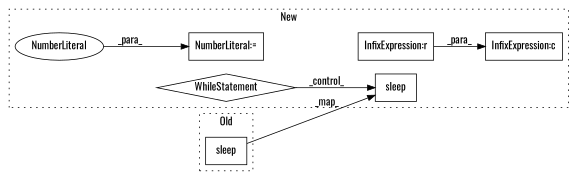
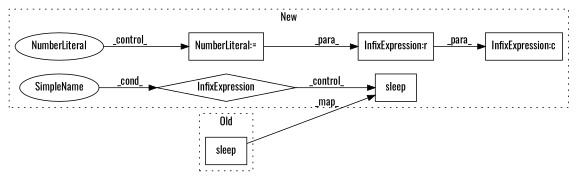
(130, 41) -> (130, 41)
none -> (307, 47)
none -> (59, 88)
(226, 88) -> (226, 88)
